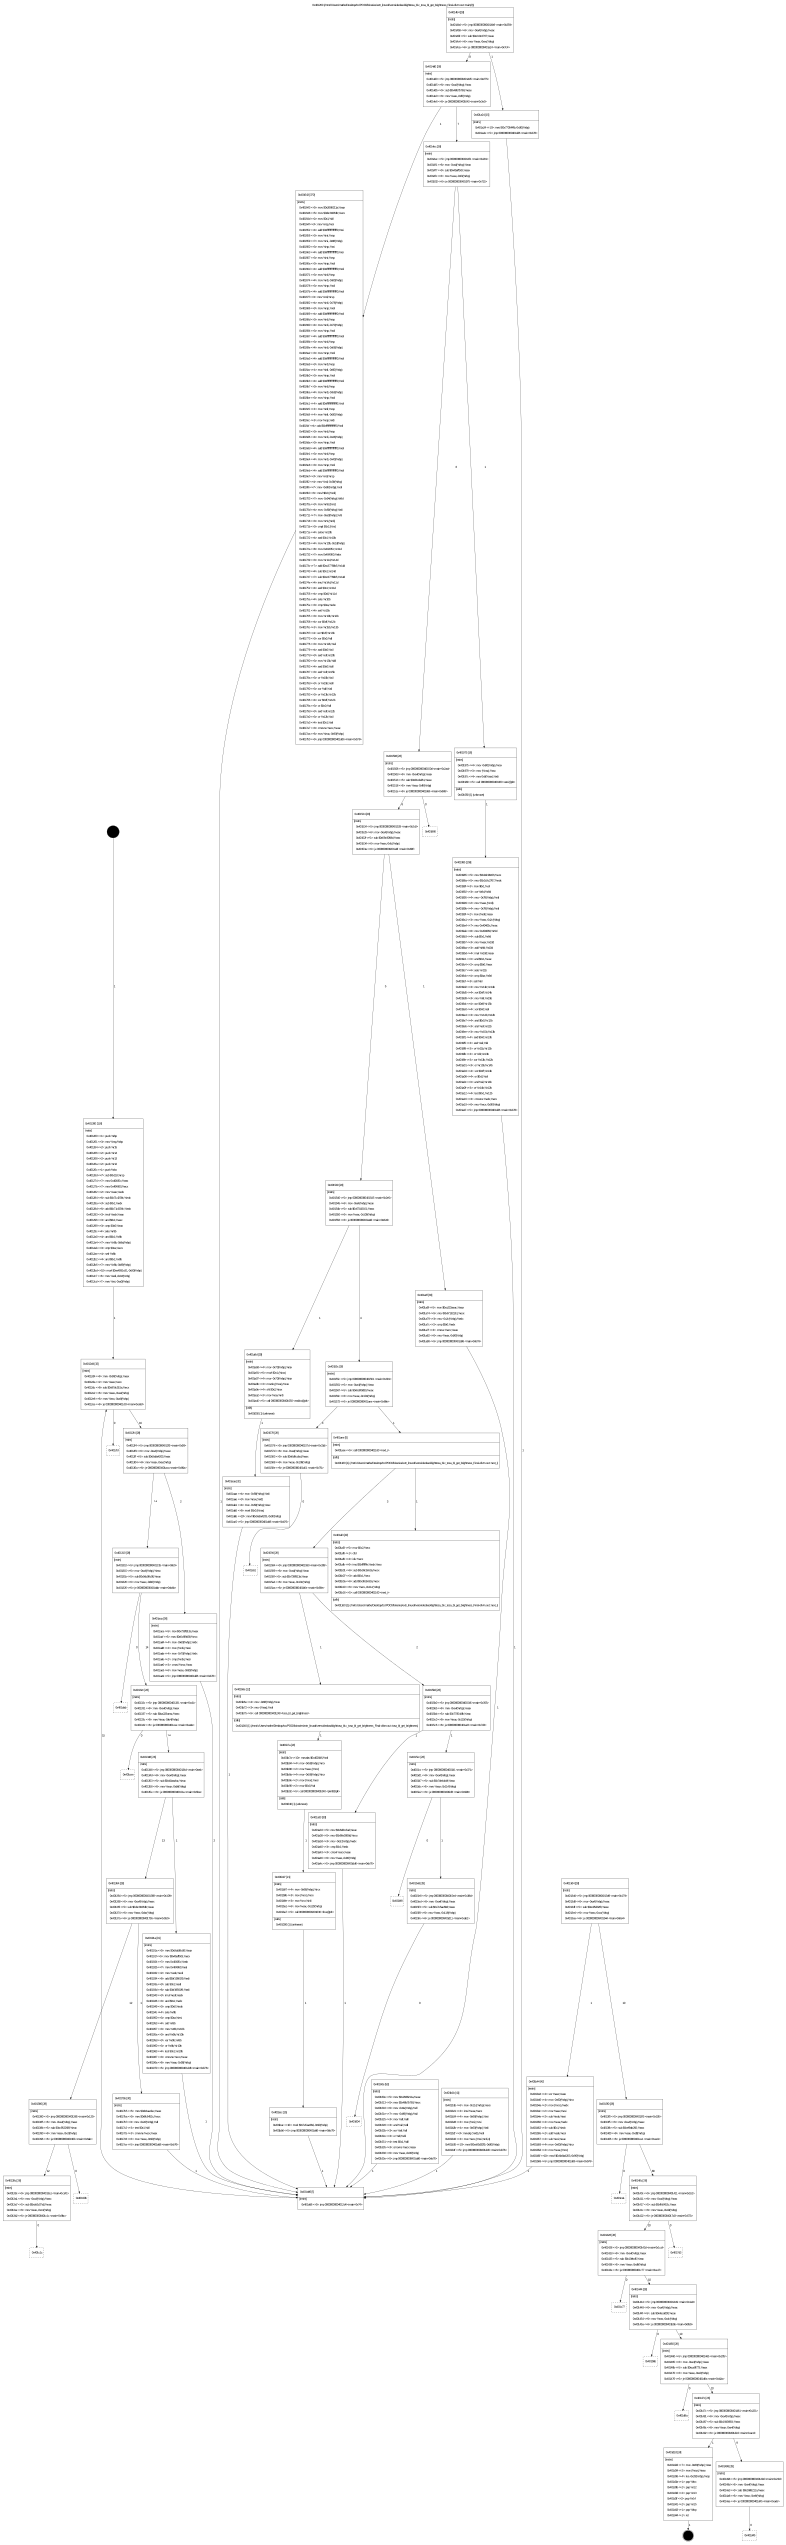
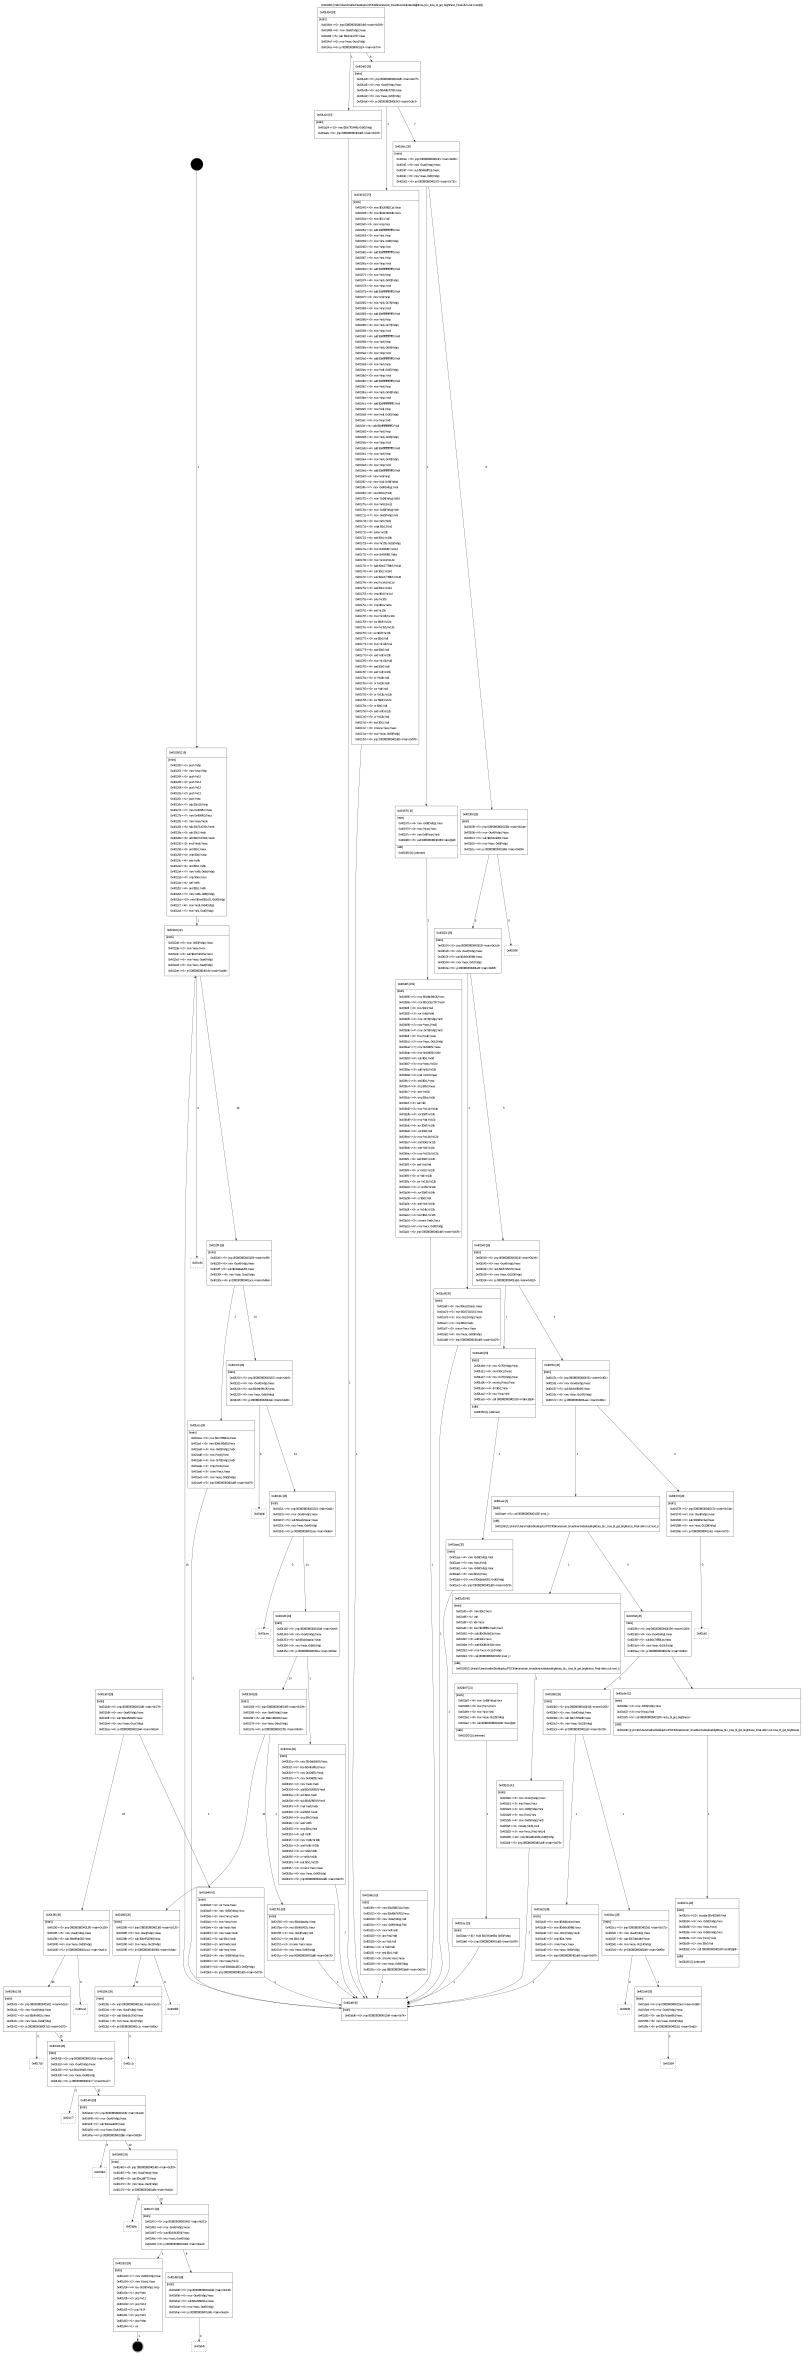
none -> (533, 1726)
(303, 1840) -> none
